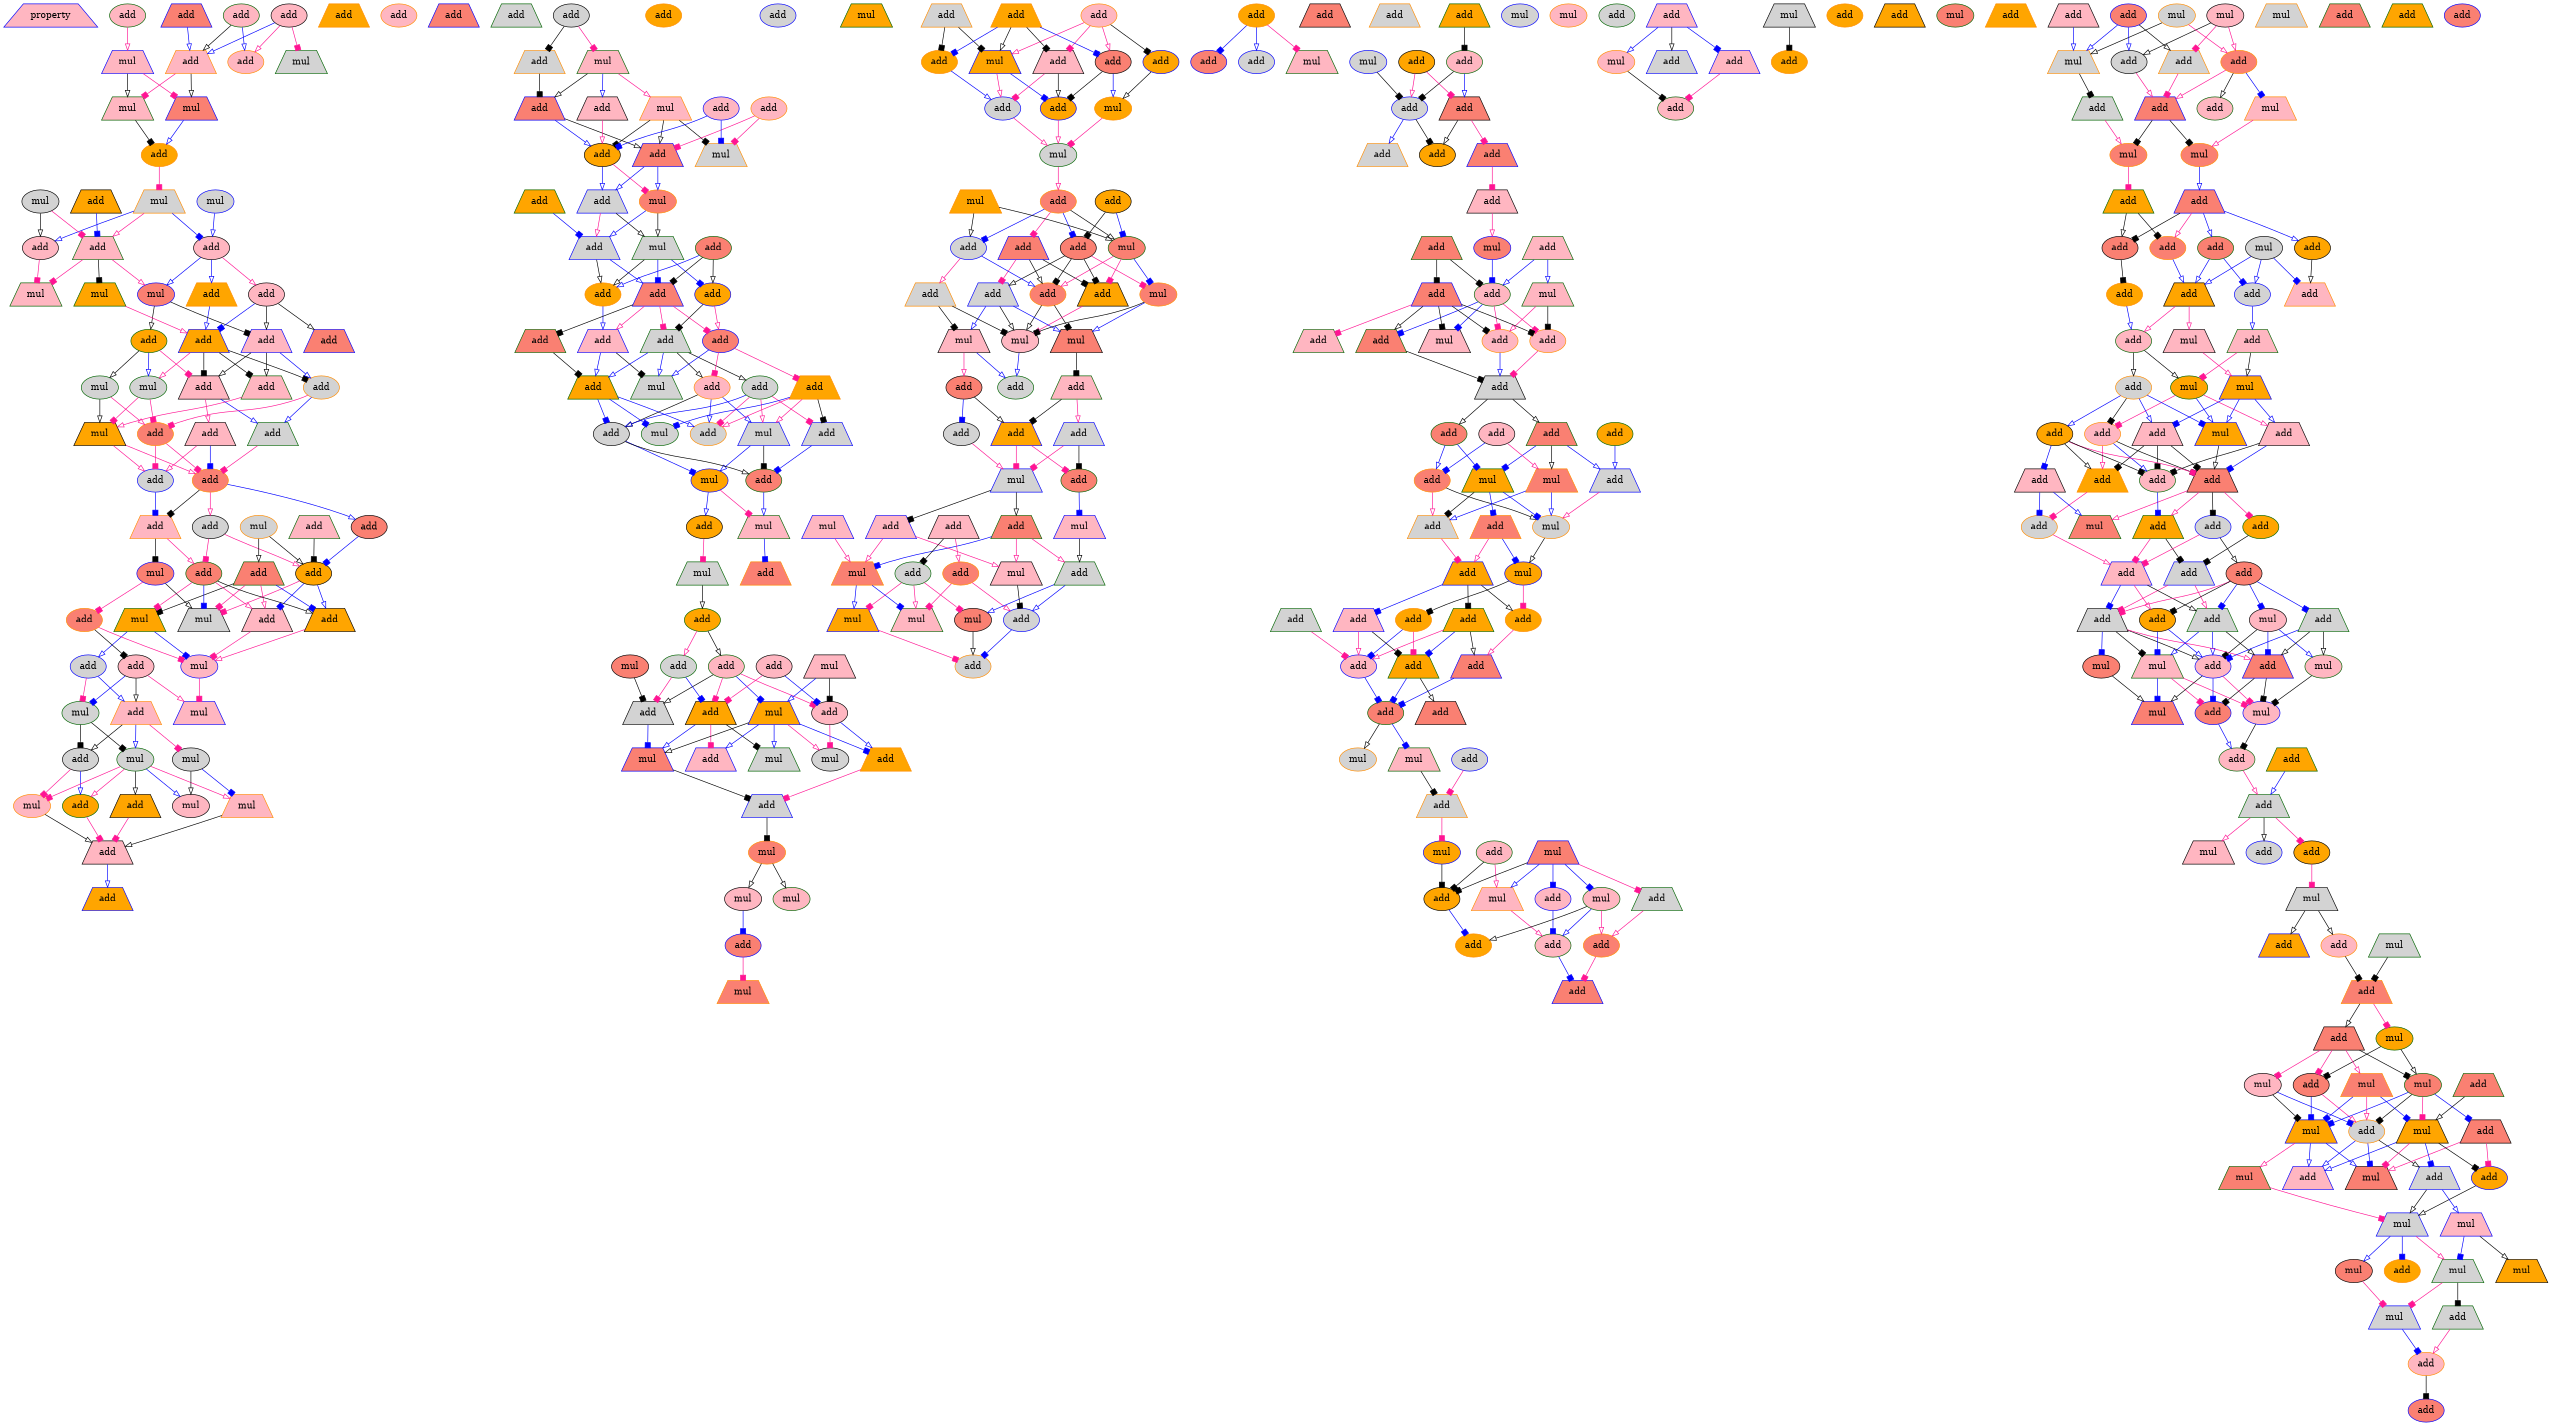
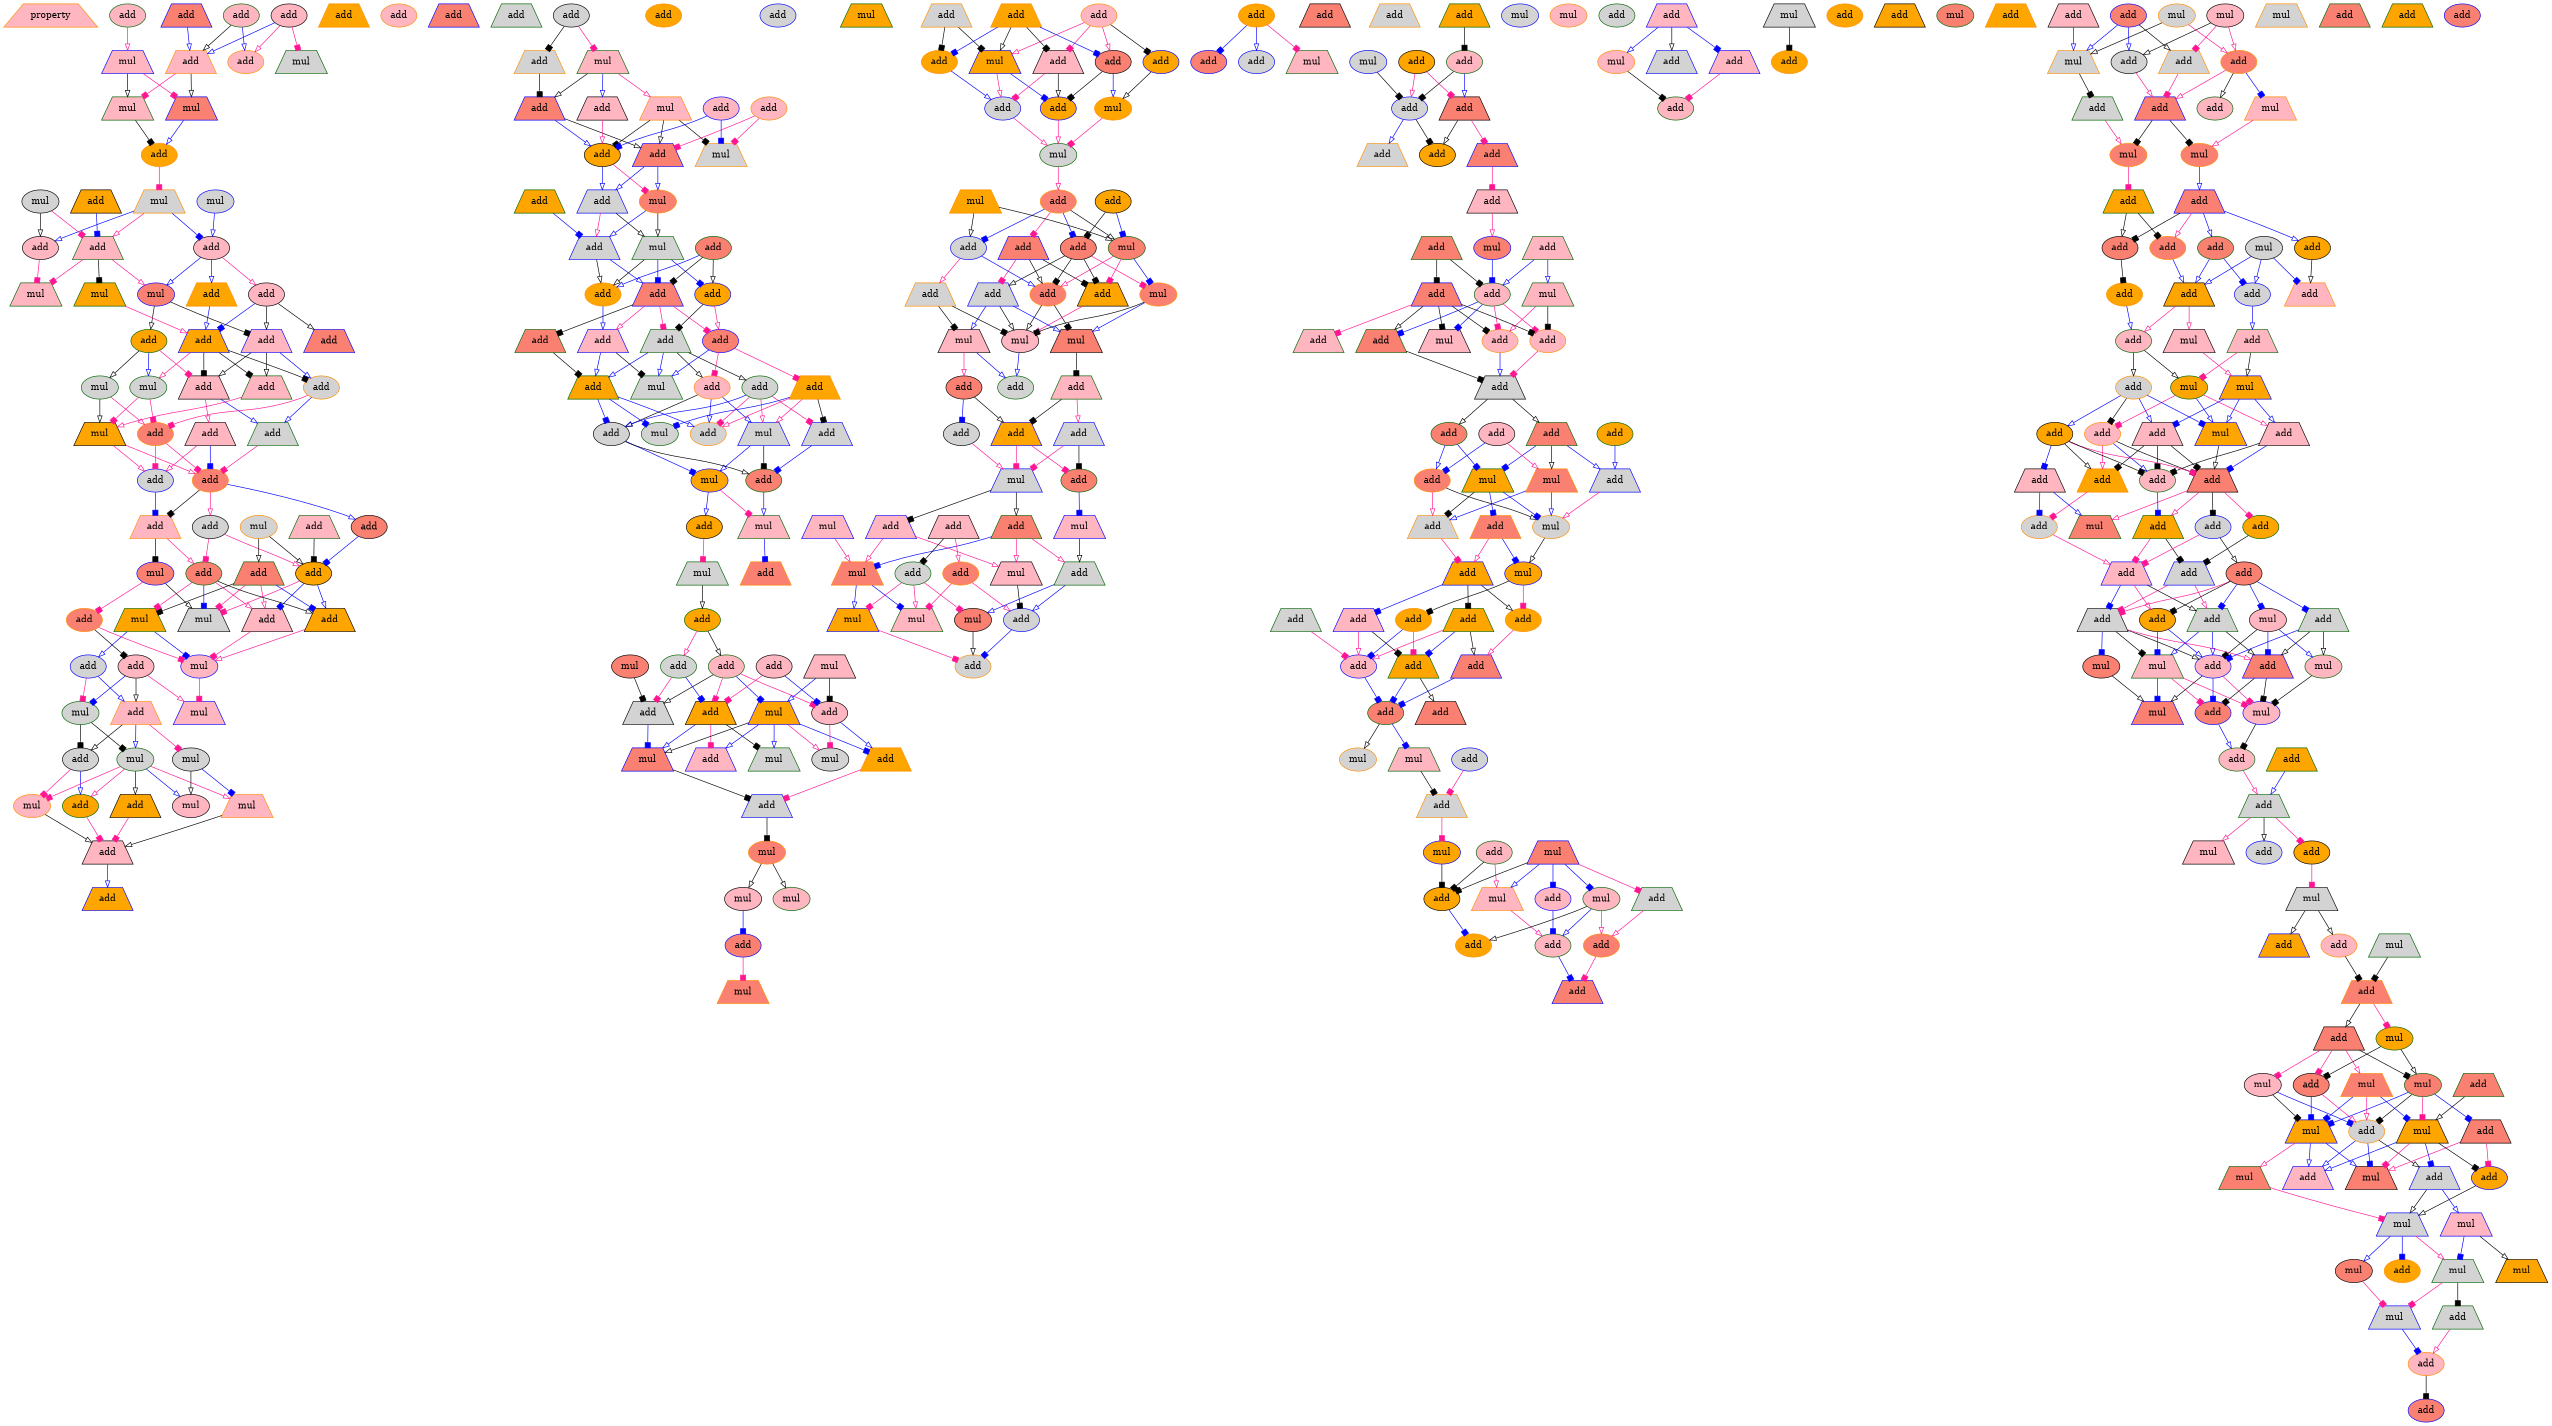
(51, 16) -> (51, 16)
